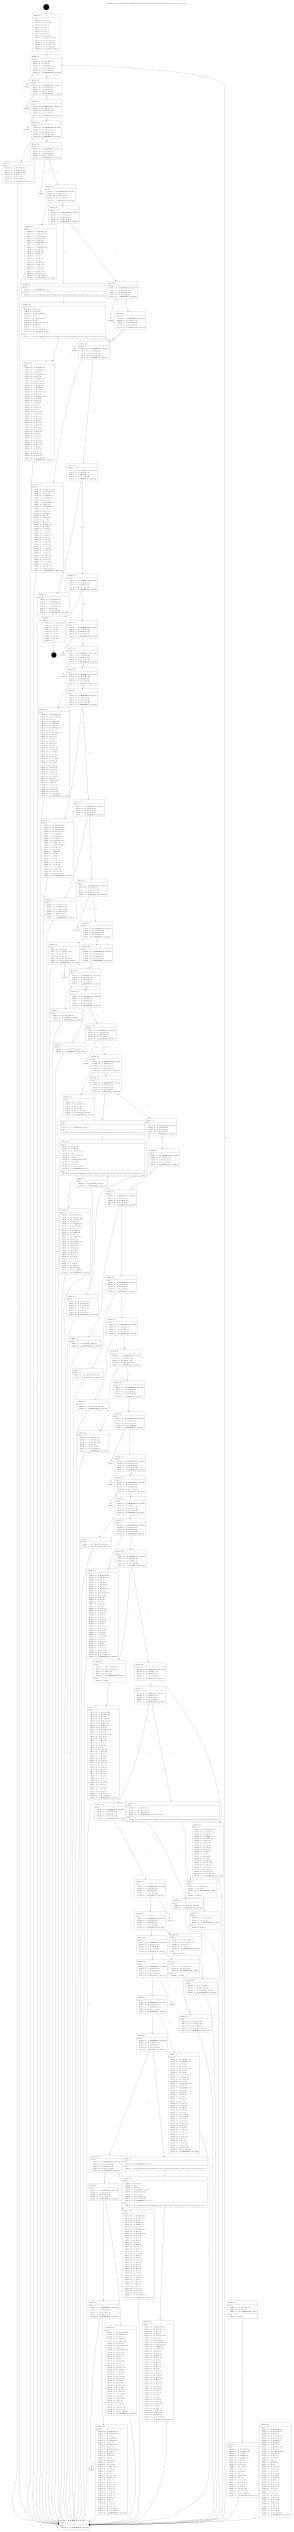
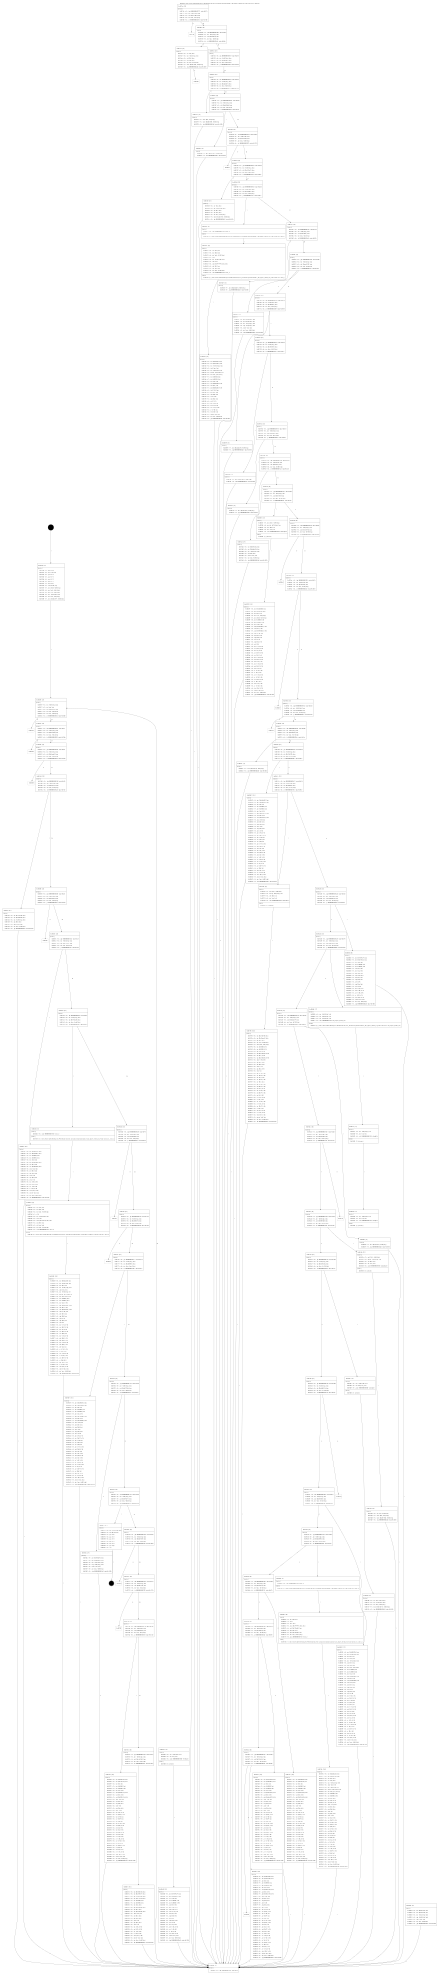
none -> (272, 527)
(89, 808) -> none
